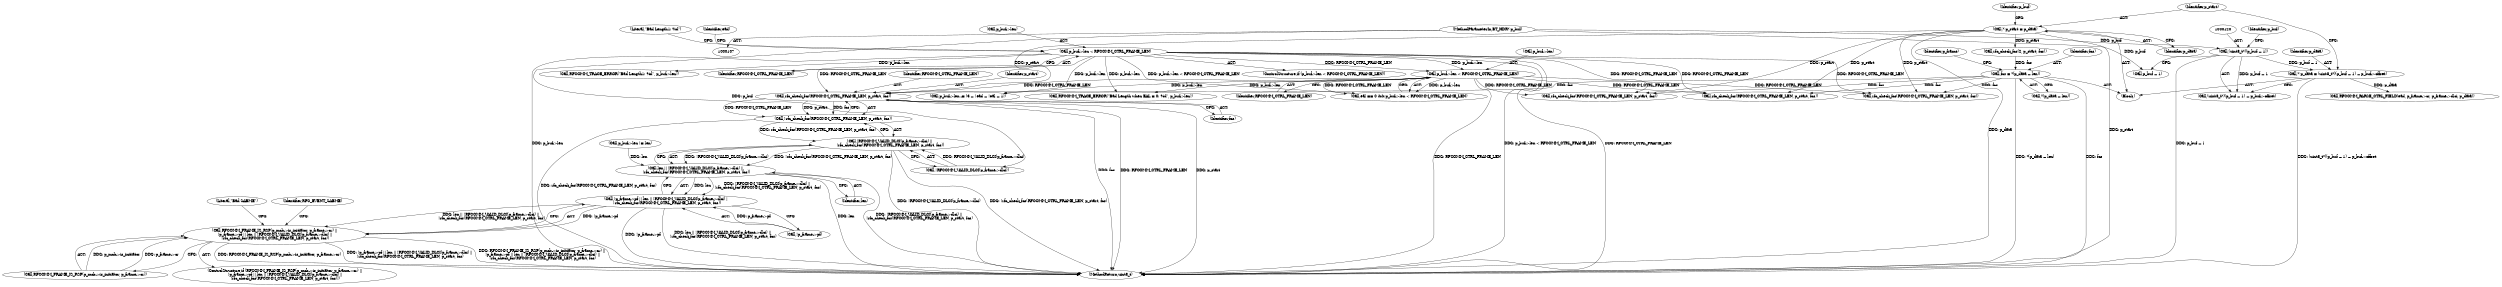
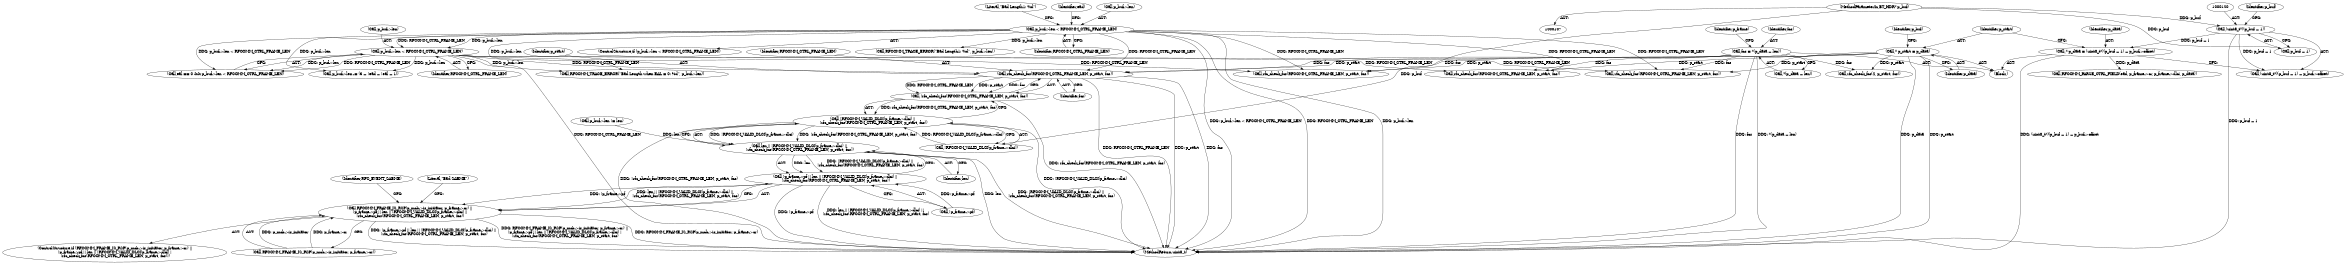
none -> (2265, 43)
(2015, 62) -> (1817, 61)
